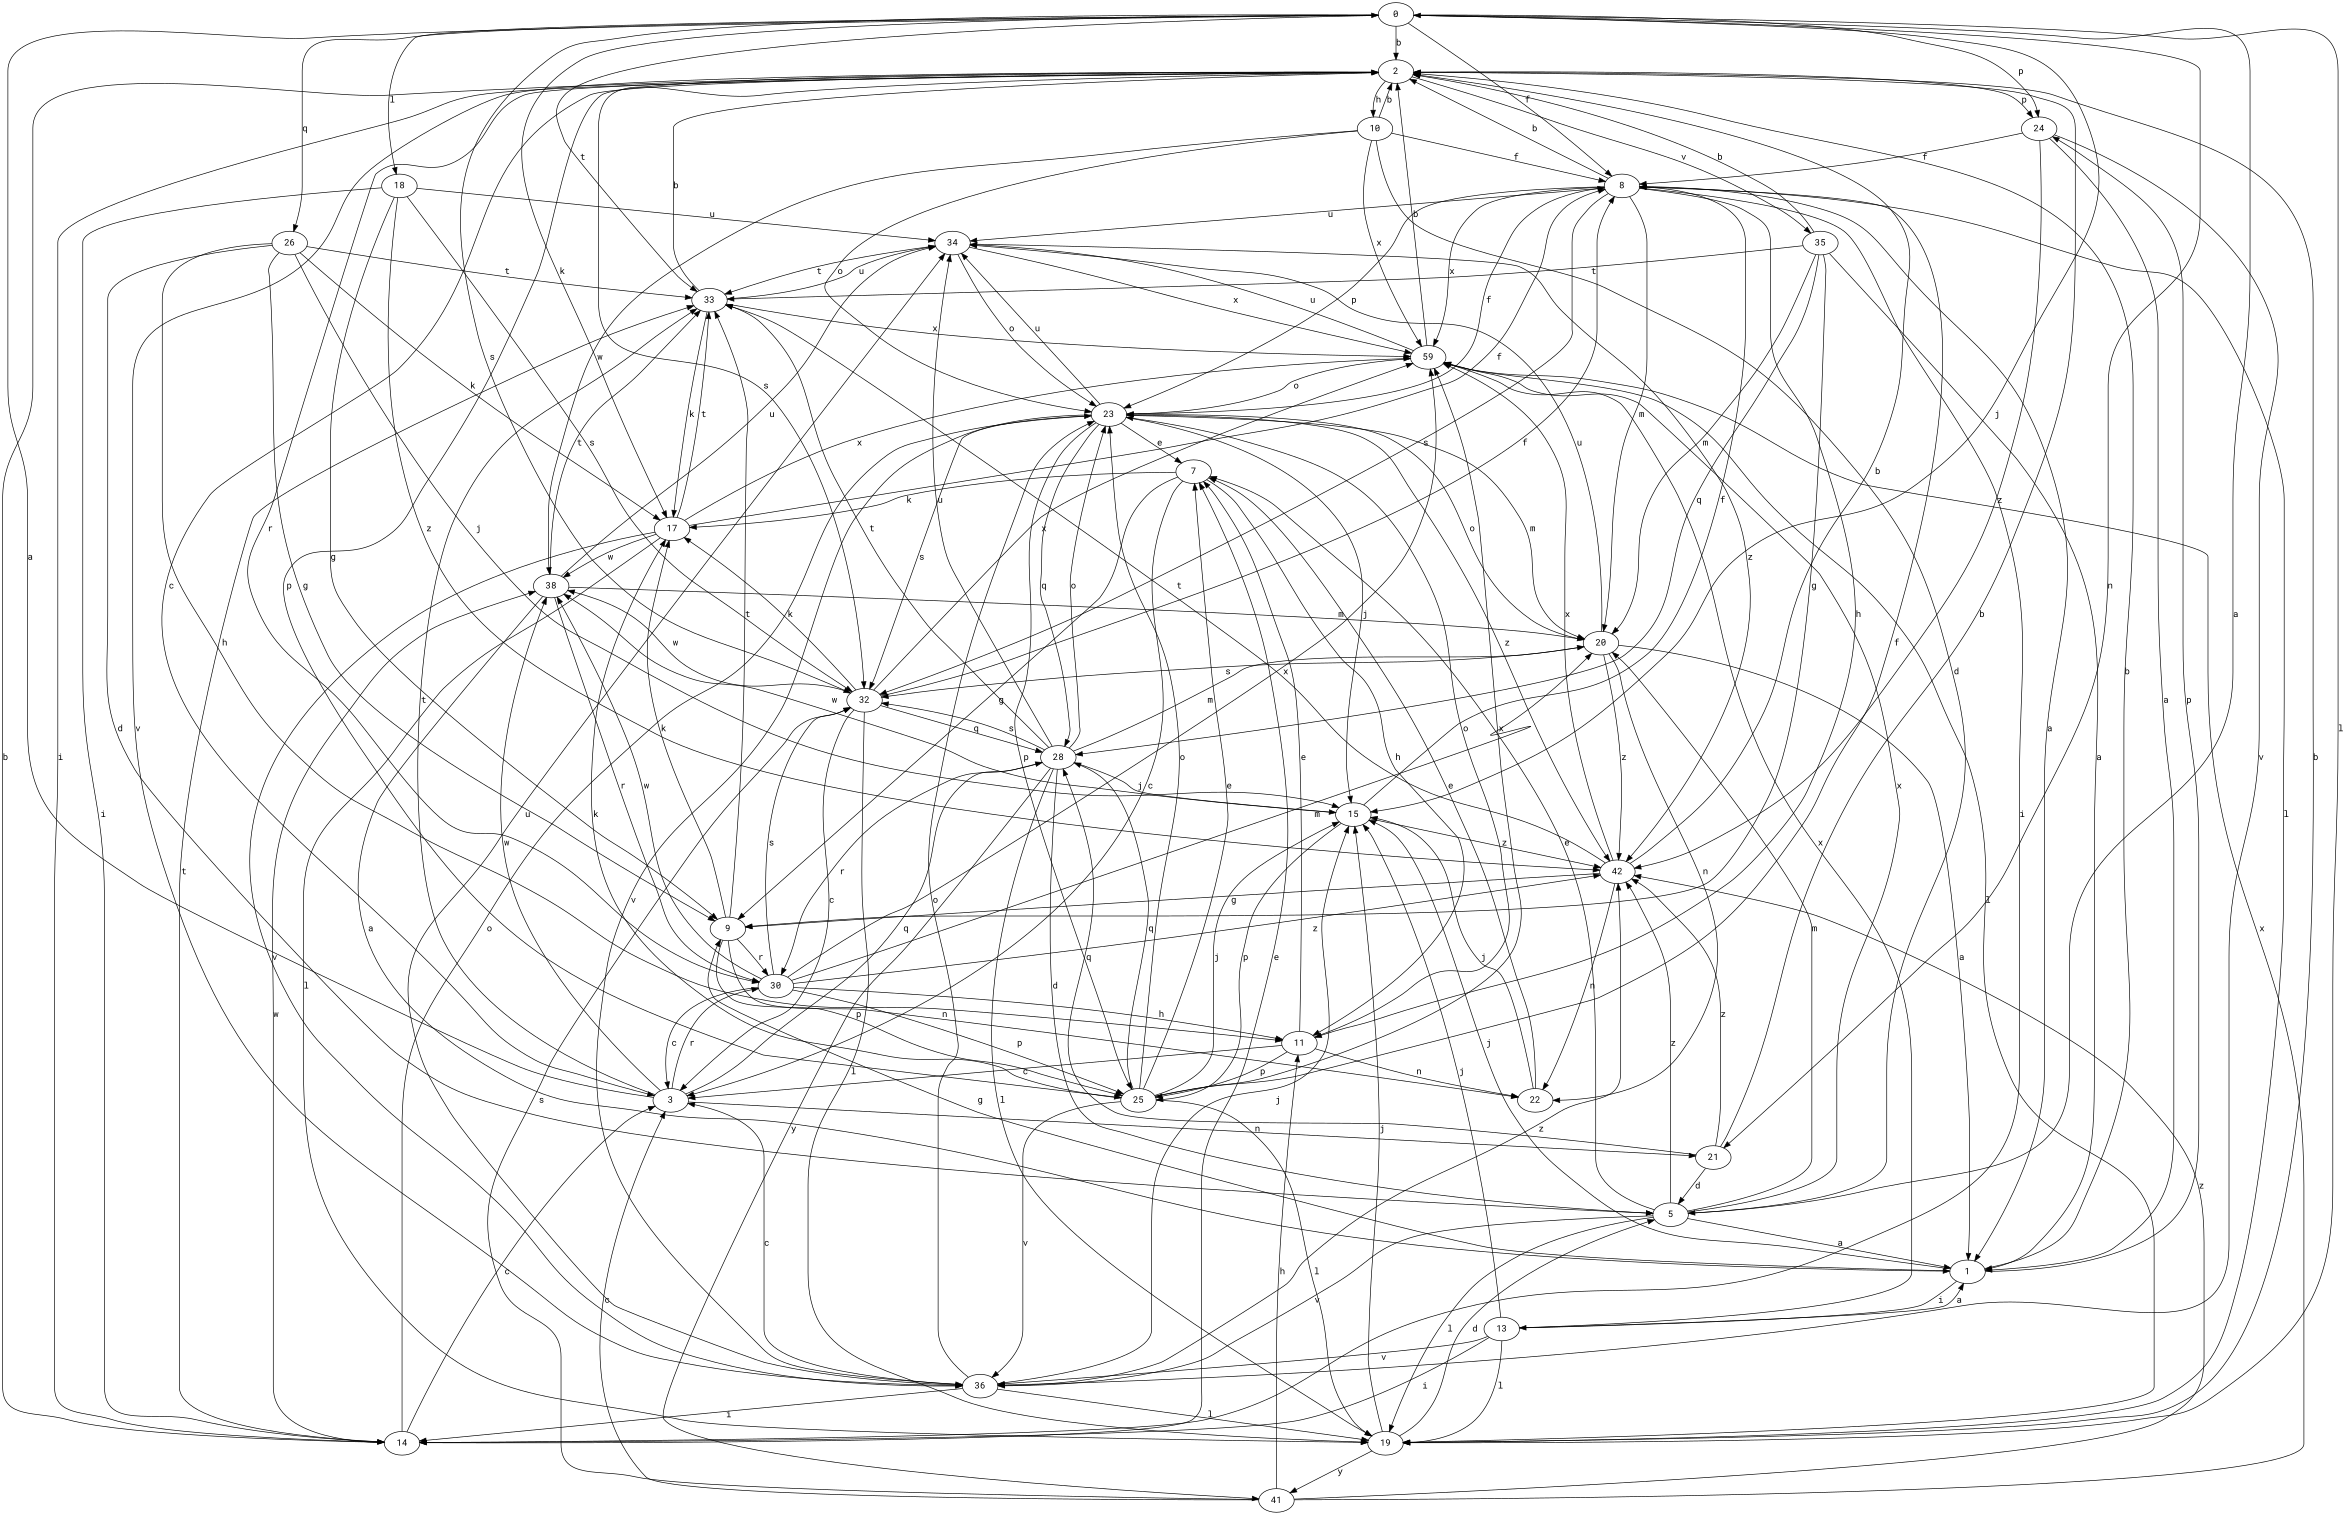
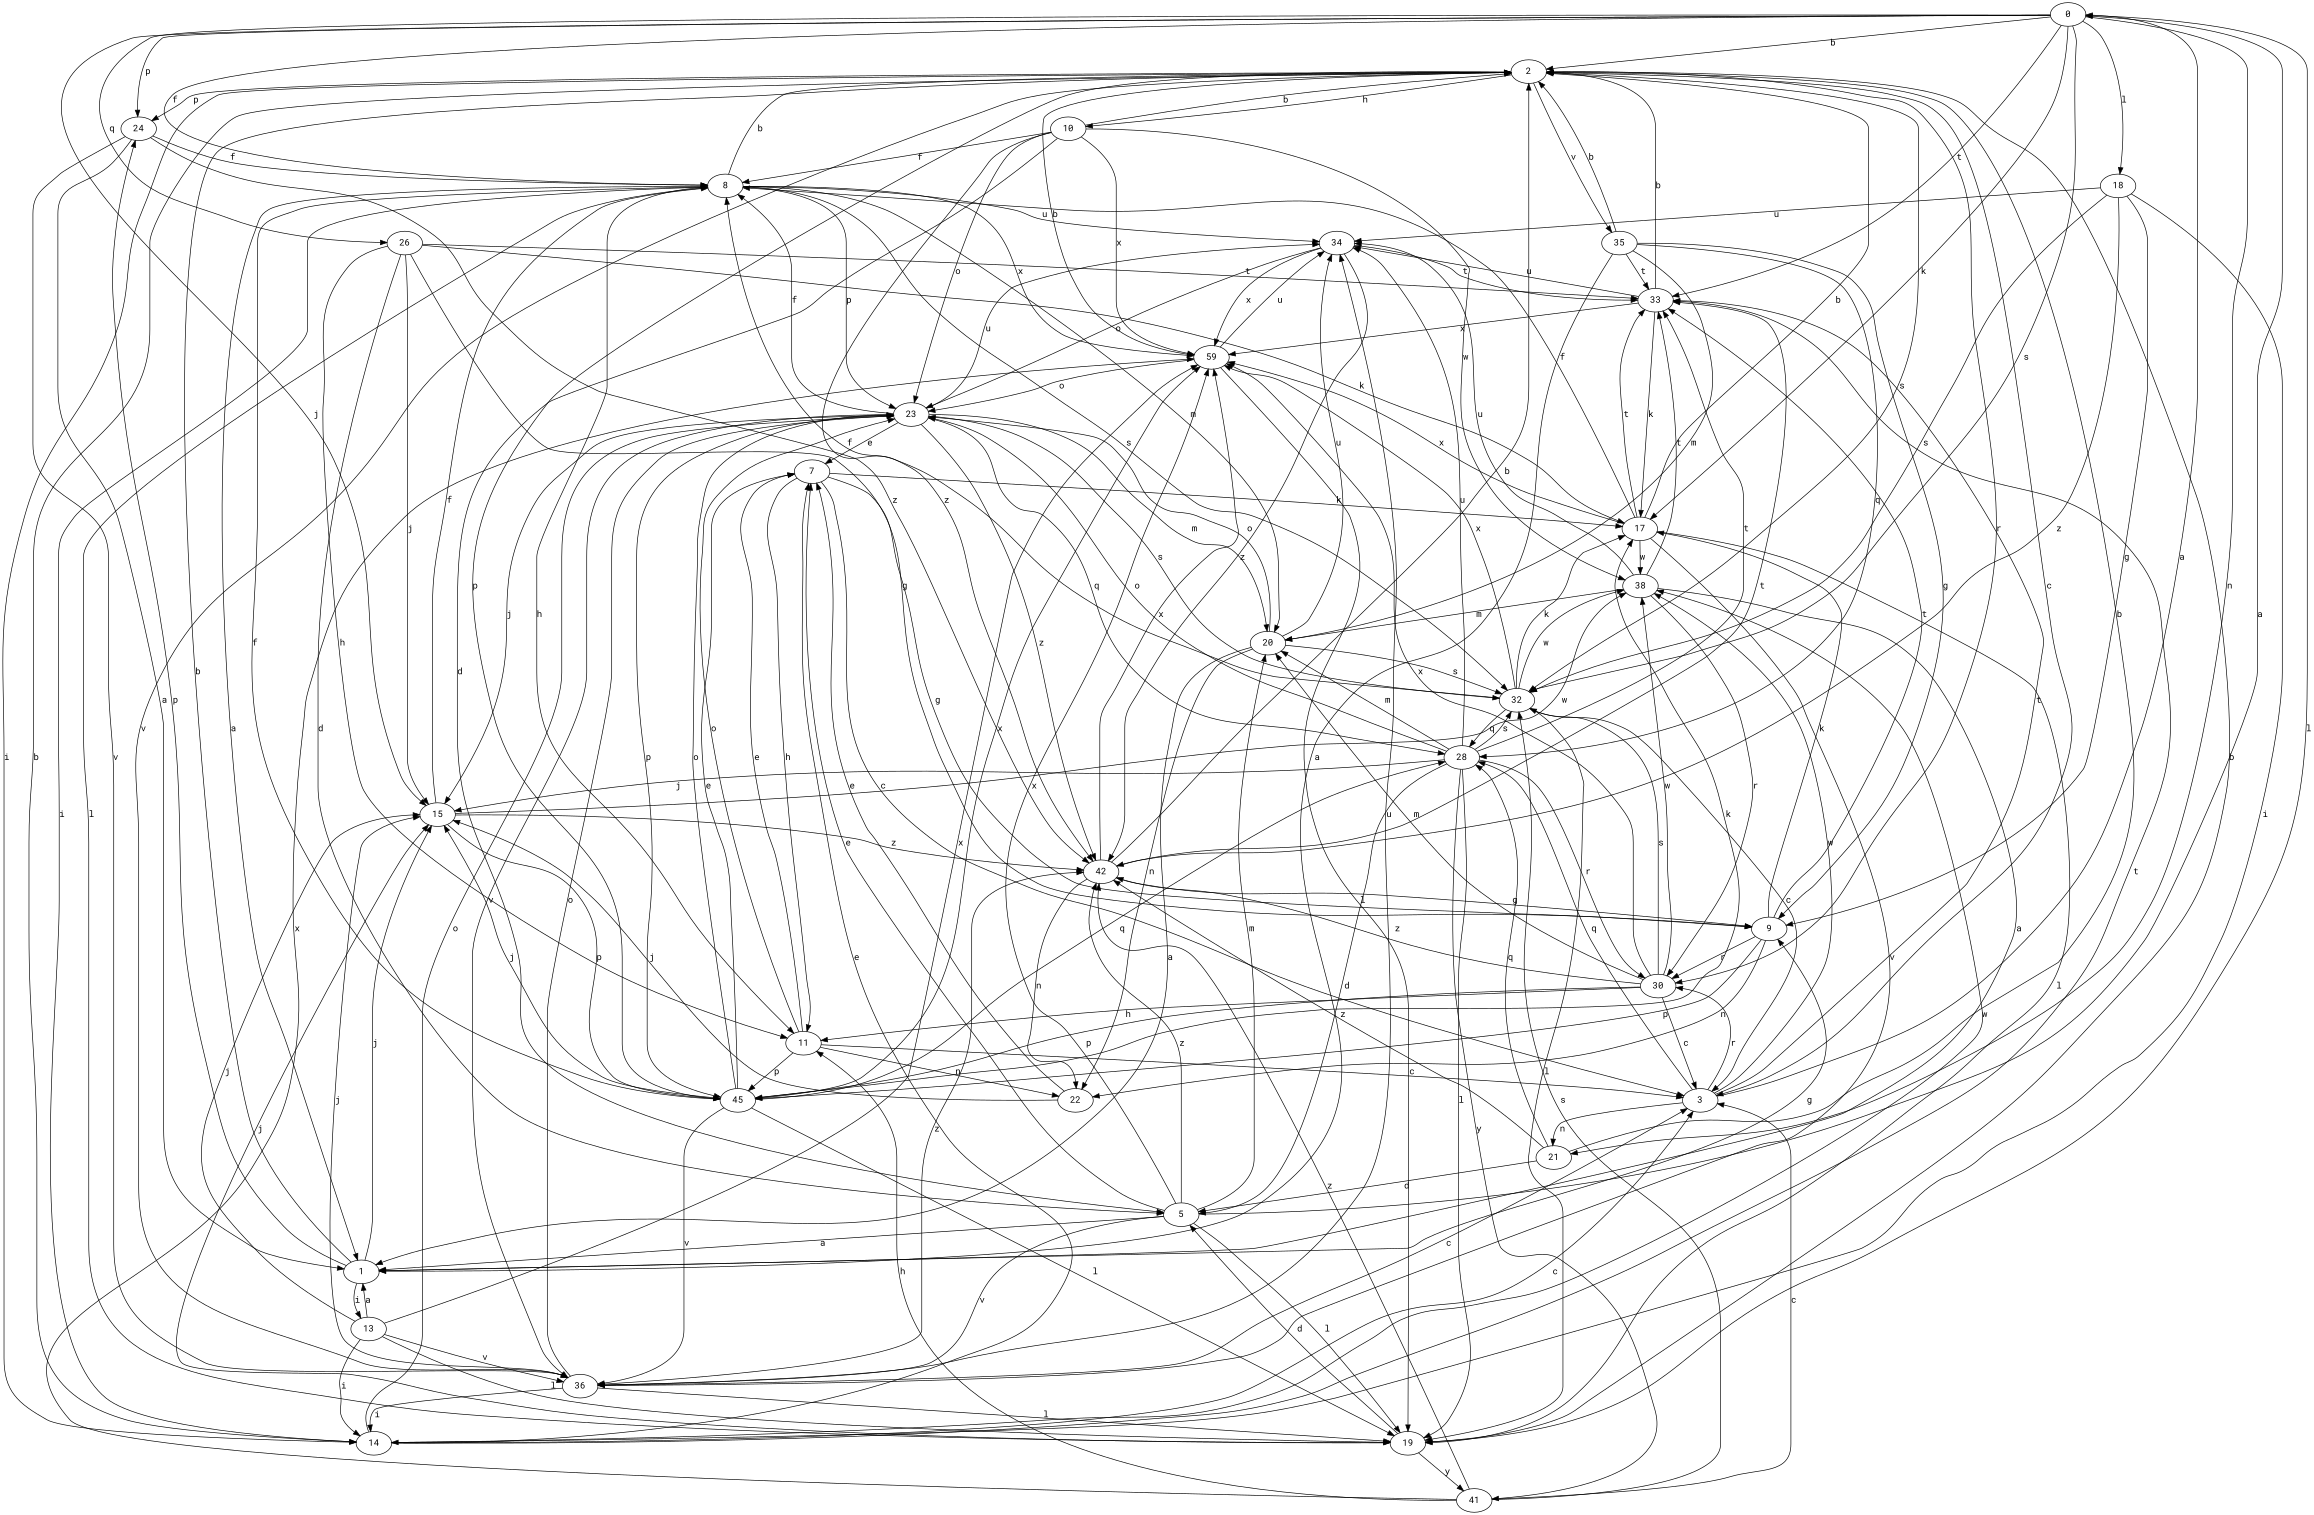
none -> (1868, 183)
(1620, 754) -> (938, 495)
(1138, 1100) -> (738, 1100)
